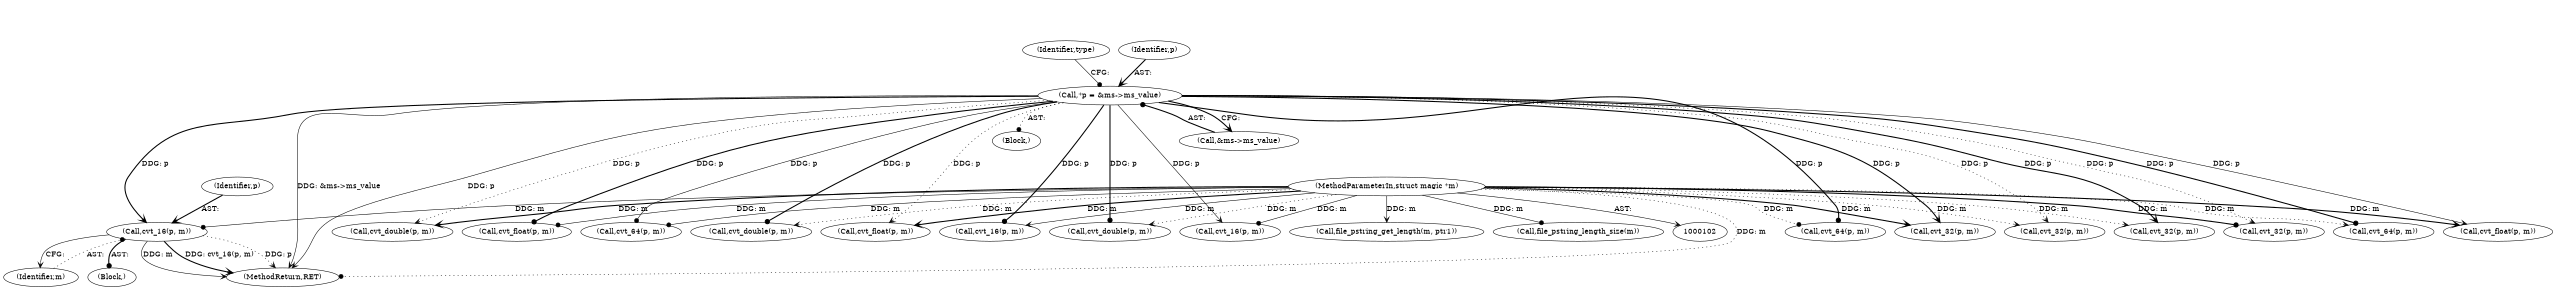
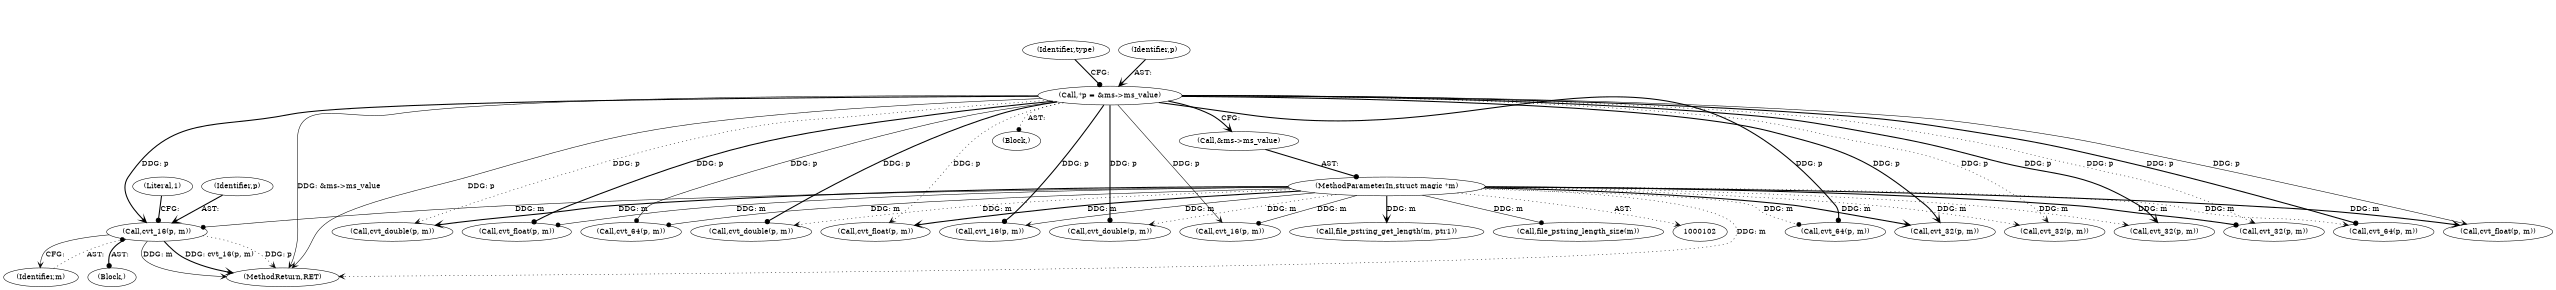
(1086, 71) -> (1086, 71)
(1180, 118) -> (1310, 163)
none -> (163, 186)
(1567, 206) -> (1567, 206)
(1387, 207) -> (1387, 207)
(1176, 267) -> (1176, 267)
